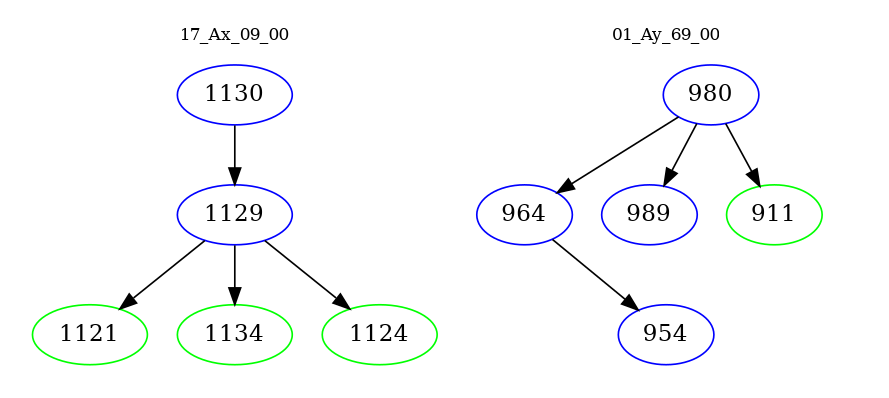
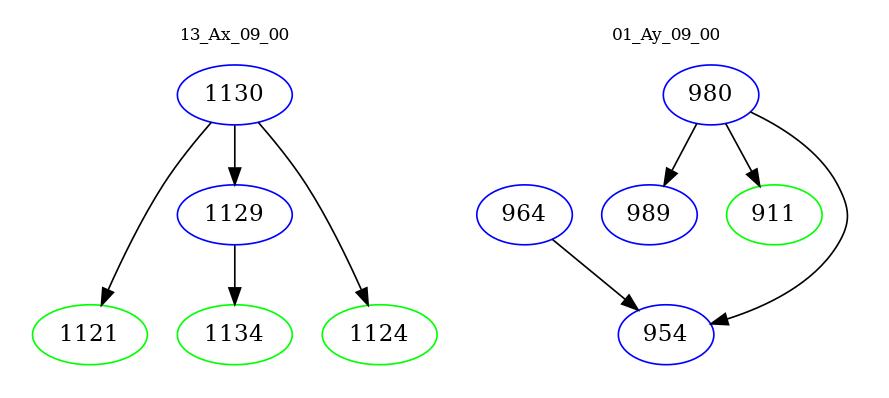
(235, 36) -> (235, 36)
(666, 36) -> (666, 36)
(625, 150) -> (846, 225)
(169, 269) -> (153, 202)
(300, 269) -> (317, 202)
